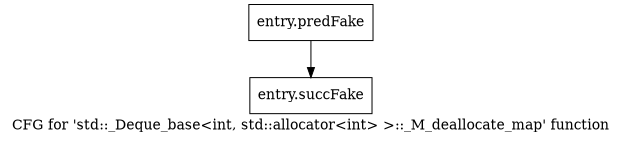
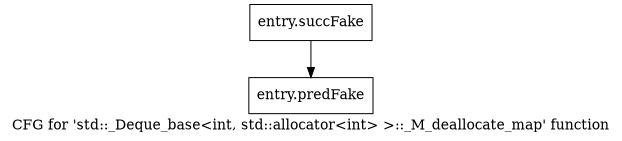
(311, 54) -> (311, 54)
